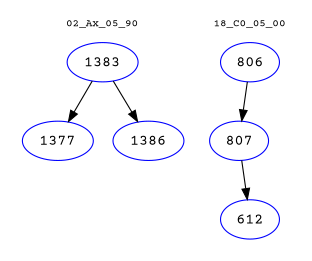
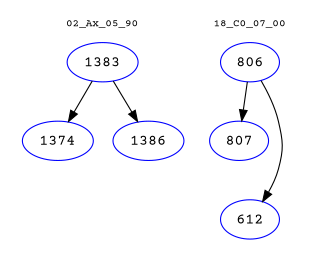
(250, 23) -> (250, 23)
(58, 141) -> (58, 141)
(244, 174) -> (281, 136)
